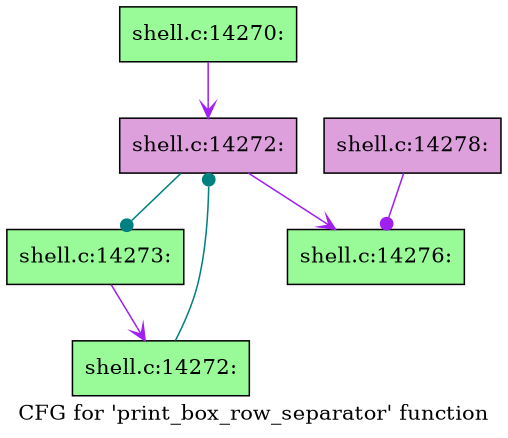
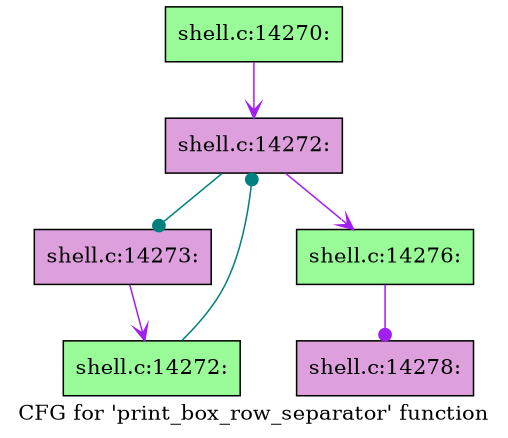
(396, 196) -> (385, 307)
(95, 257) -> (123, 257)
